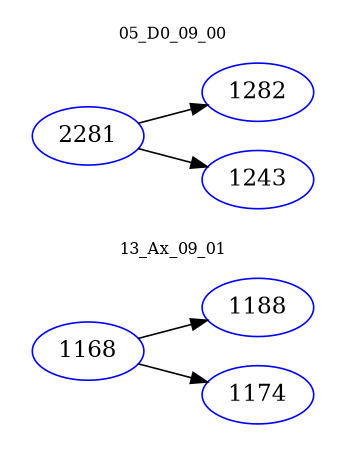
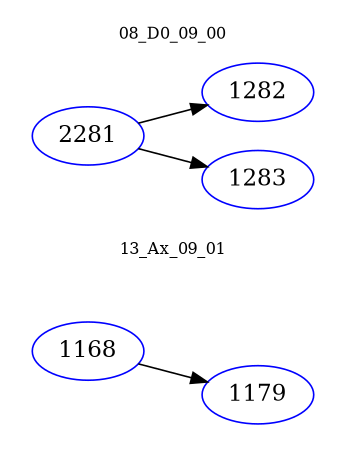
(173, 35) -> (173, 35)
(258, 180) -> (258, 180)
(258, 307) -> none
(258, 395) -> (258, 395)
